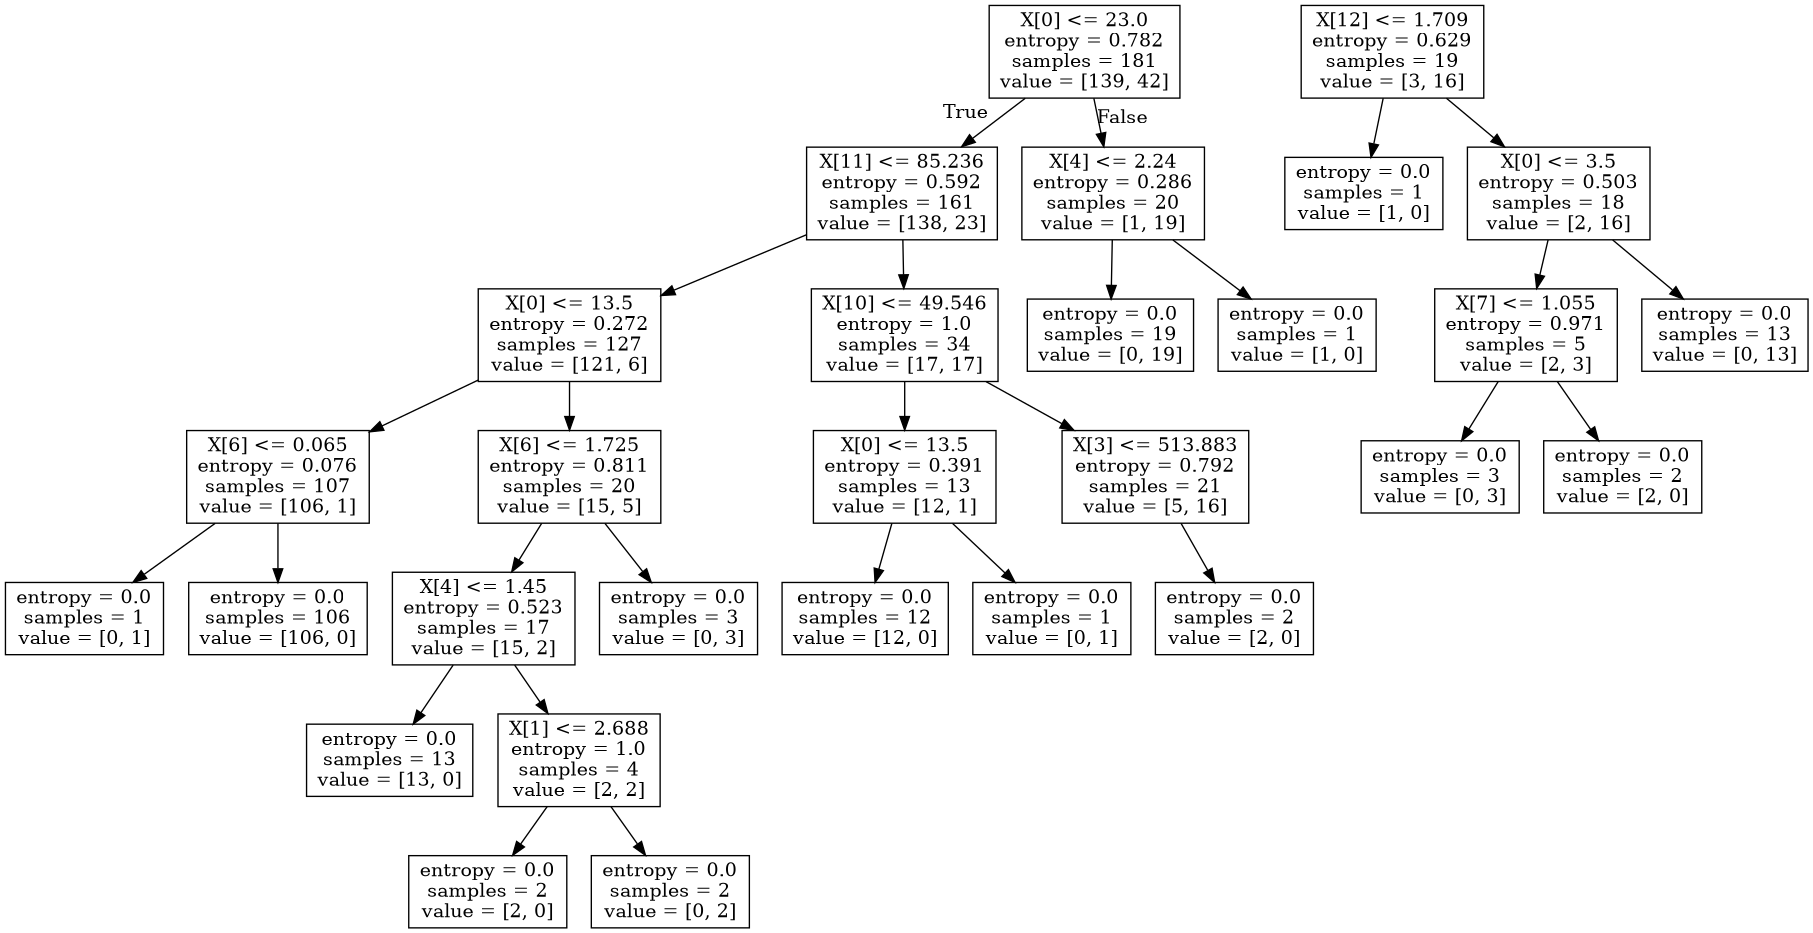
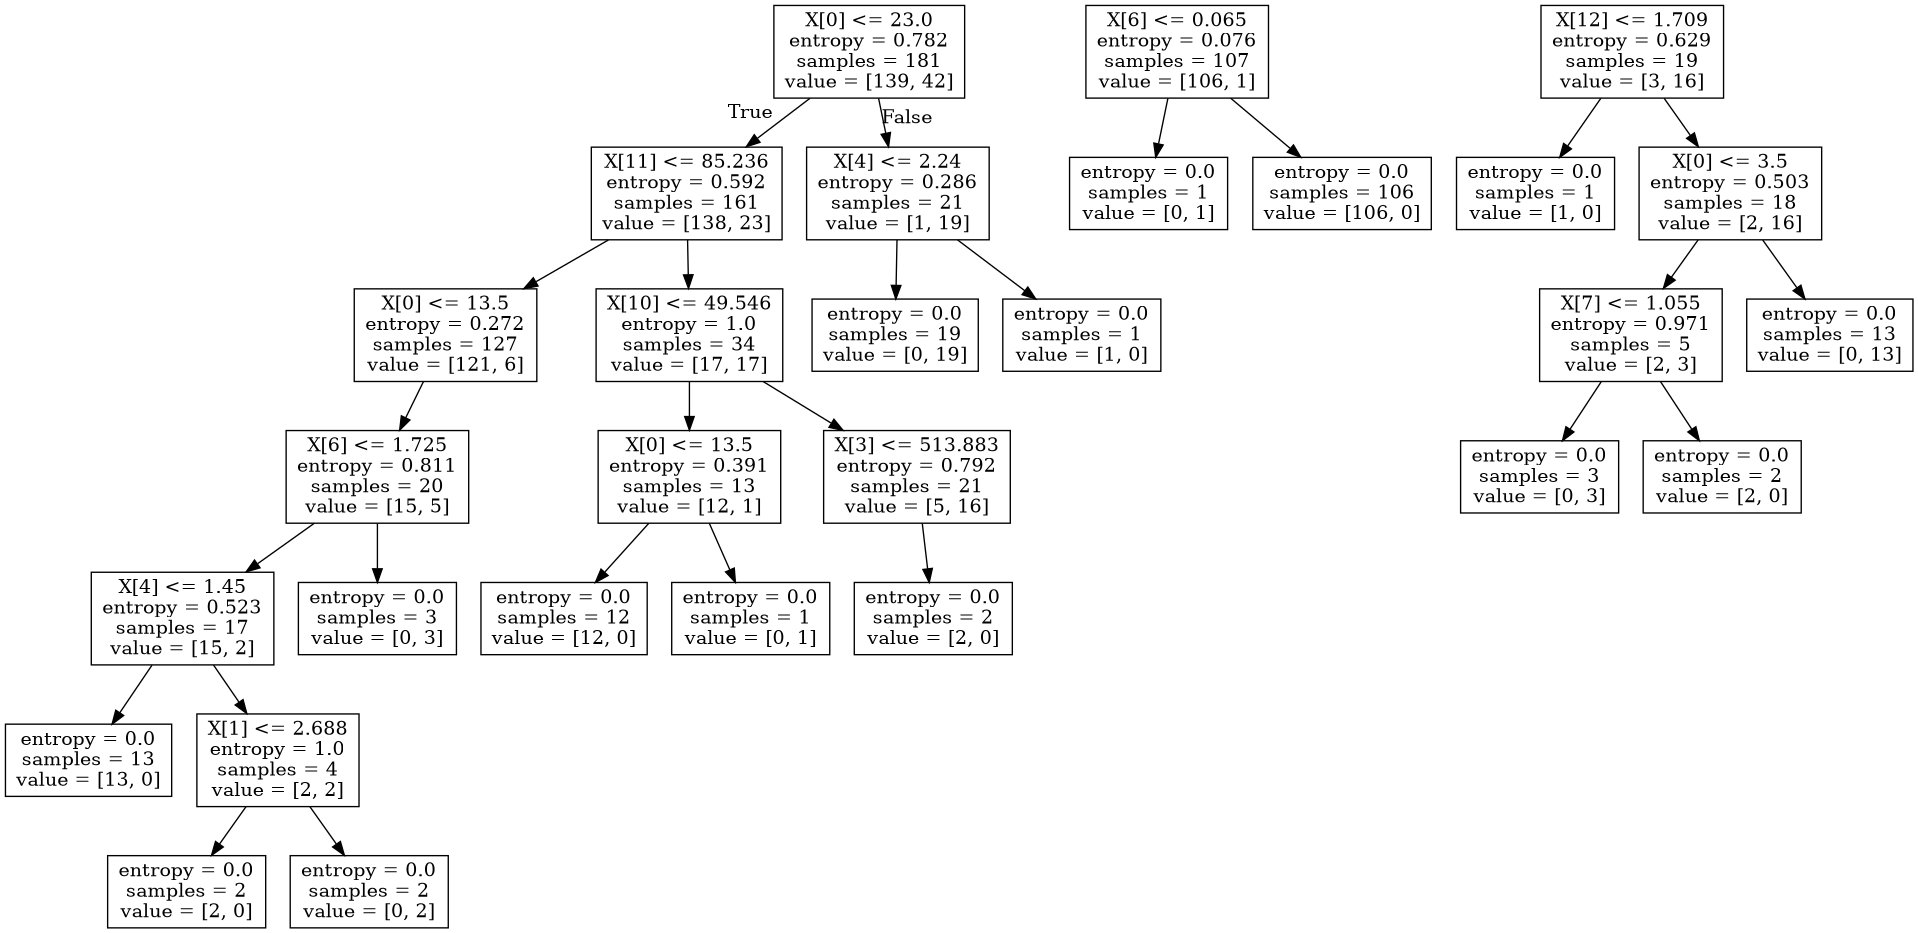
(1113, 193) -> (898, 193)
(430, 403) -> none
